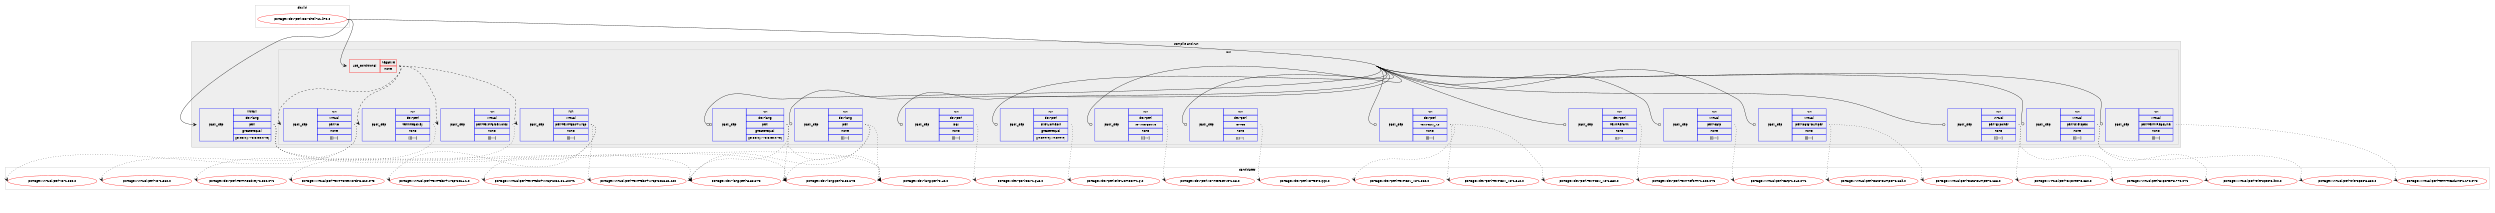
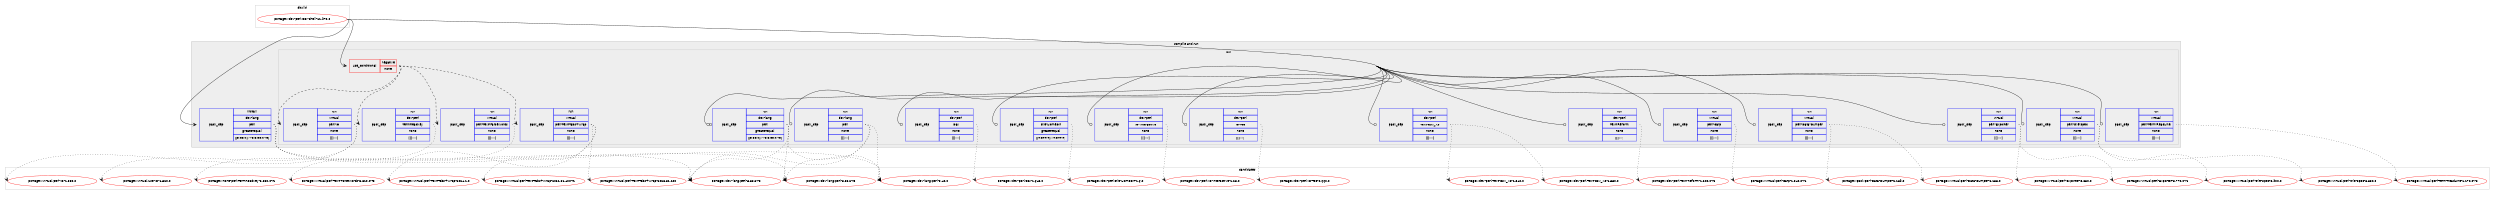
(147, 181) -> (147, 181)
(242, 181) -> (242, 181)
(1400, 181) -> none
(1874, 181) -> (1874, 181)
